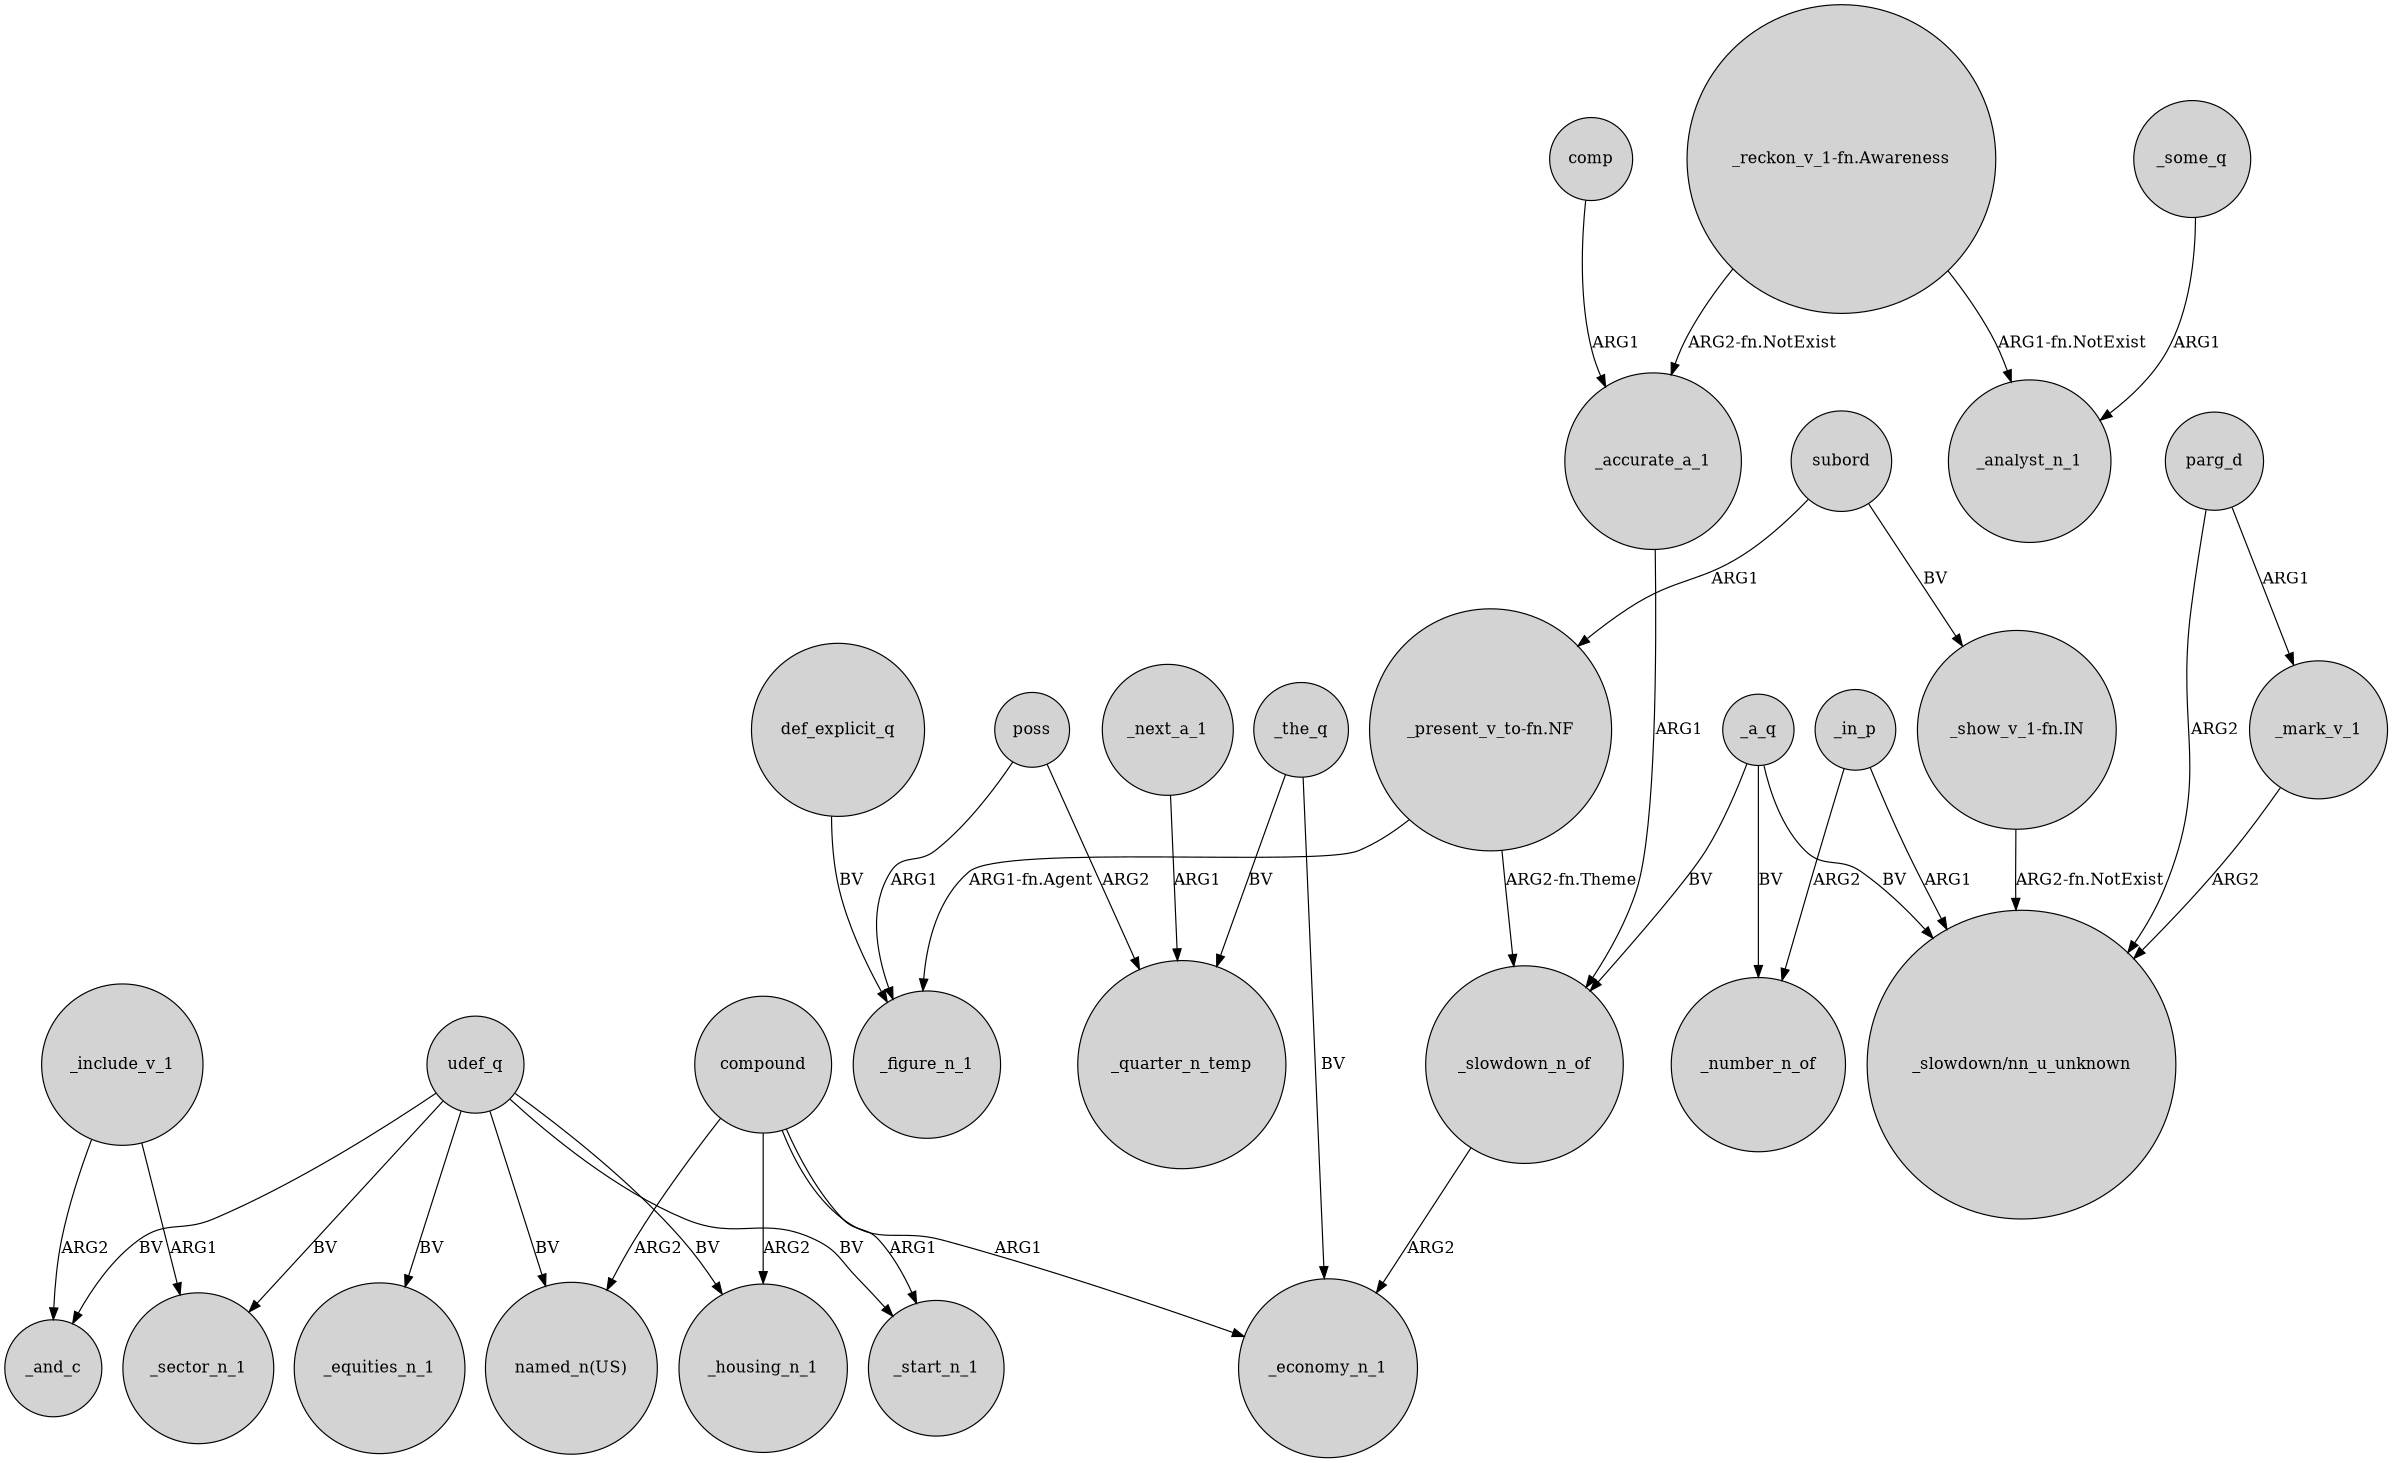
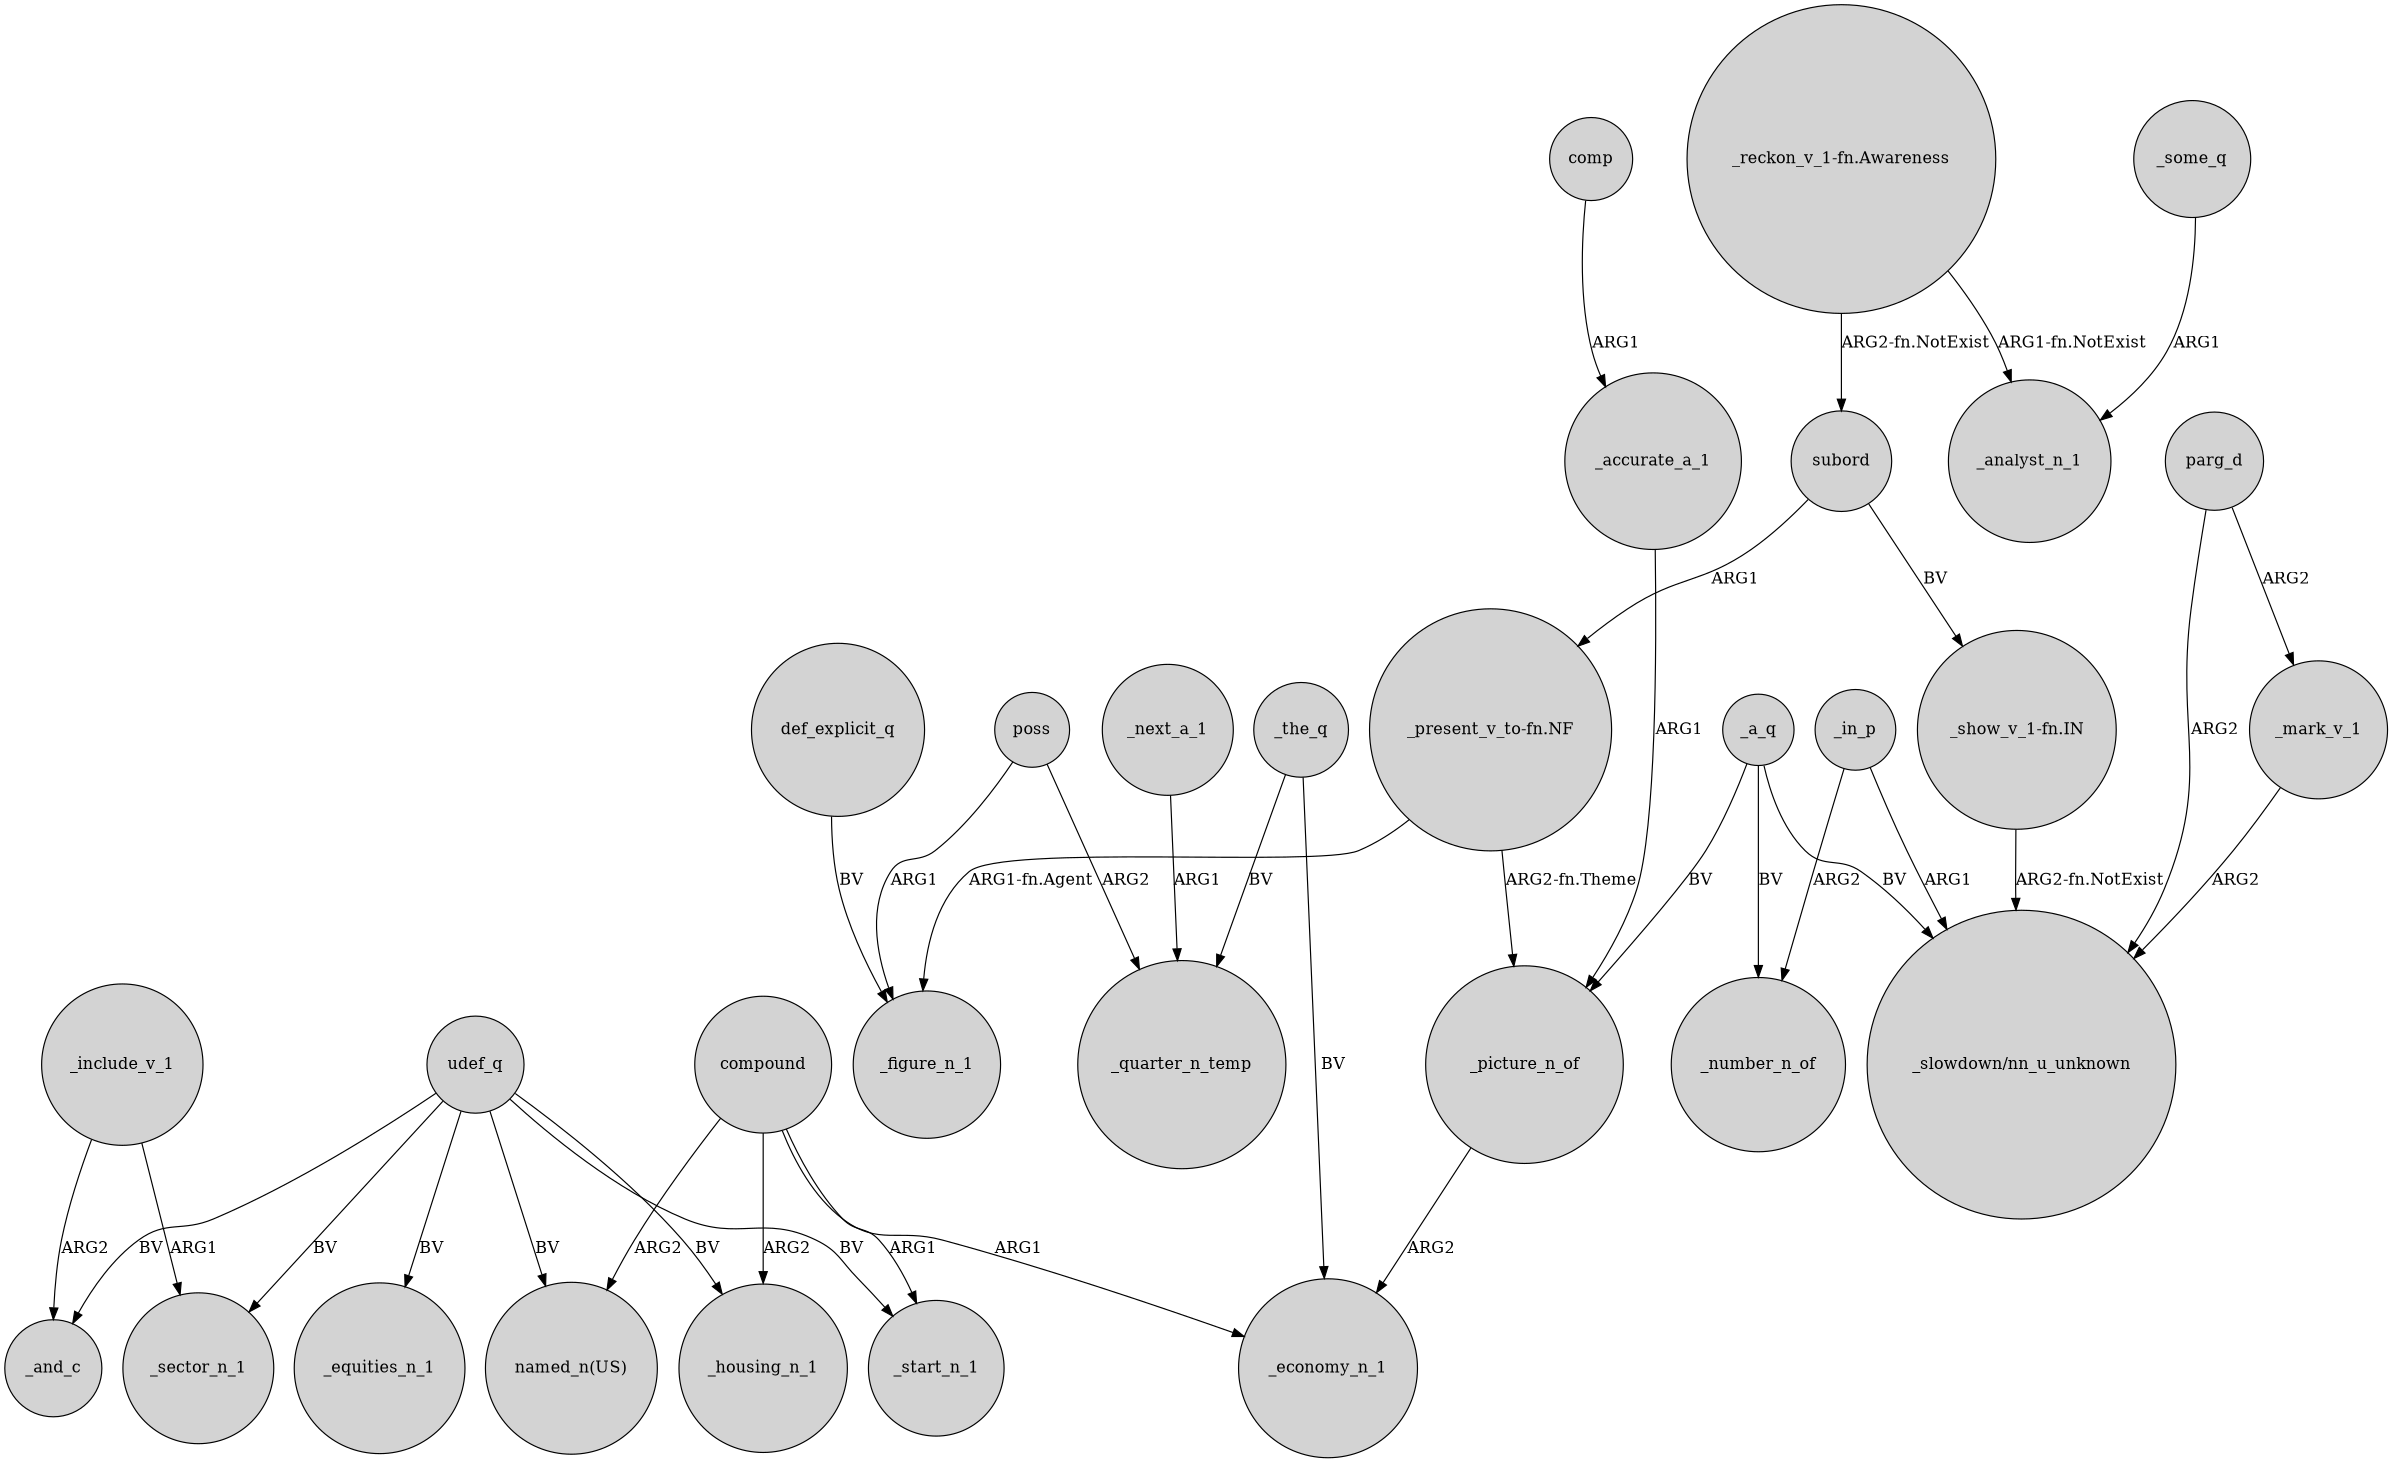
(1700, 314) -> (1841, 356)
(2286, 579) -> (2286, 579)
(1524, 1065) -> (1524, 1065)
